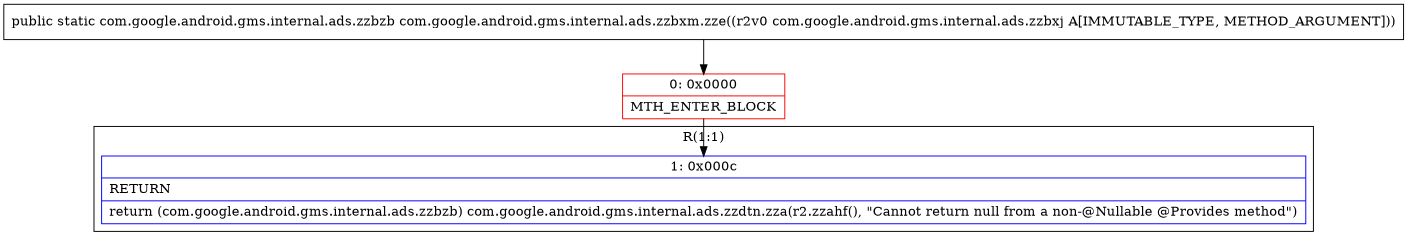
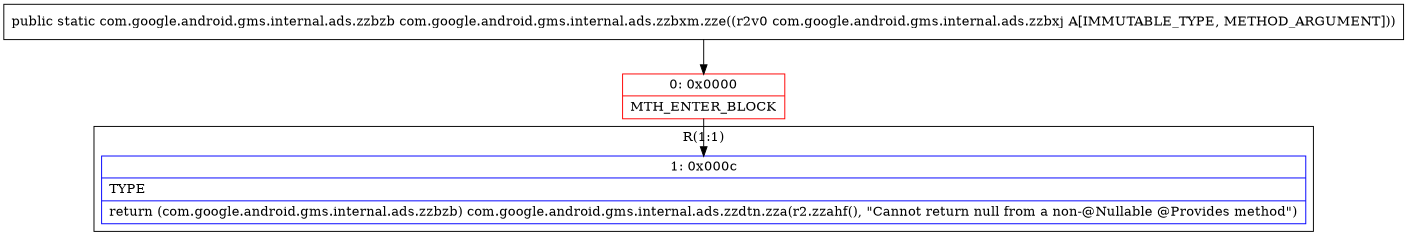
(140, 189) -> (128, 189)
